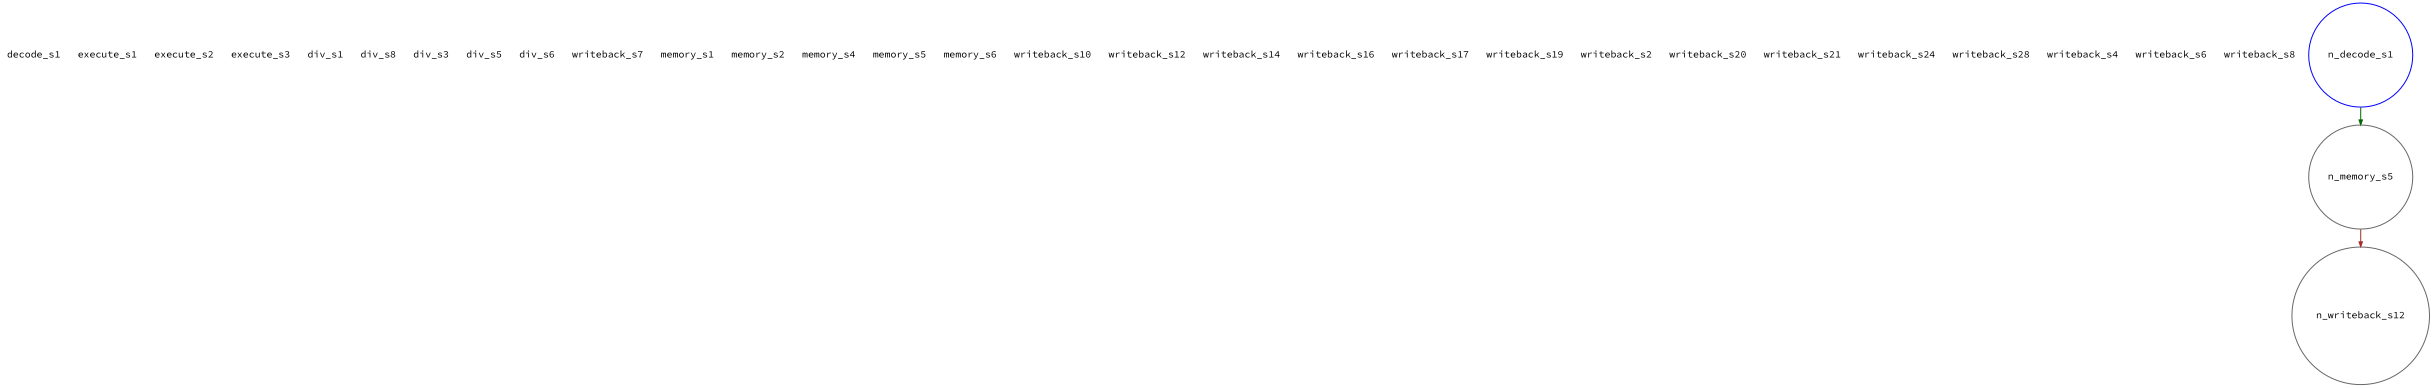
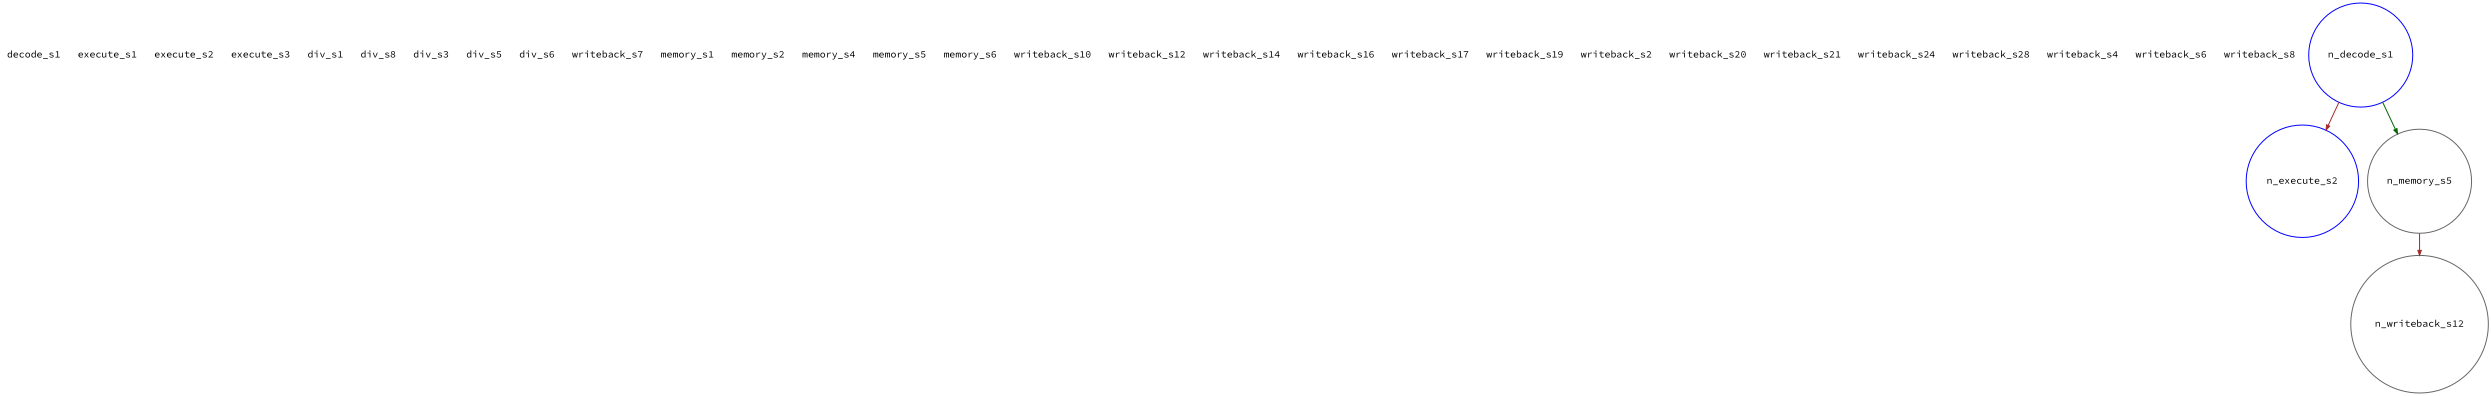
none -> (2302, 181)
